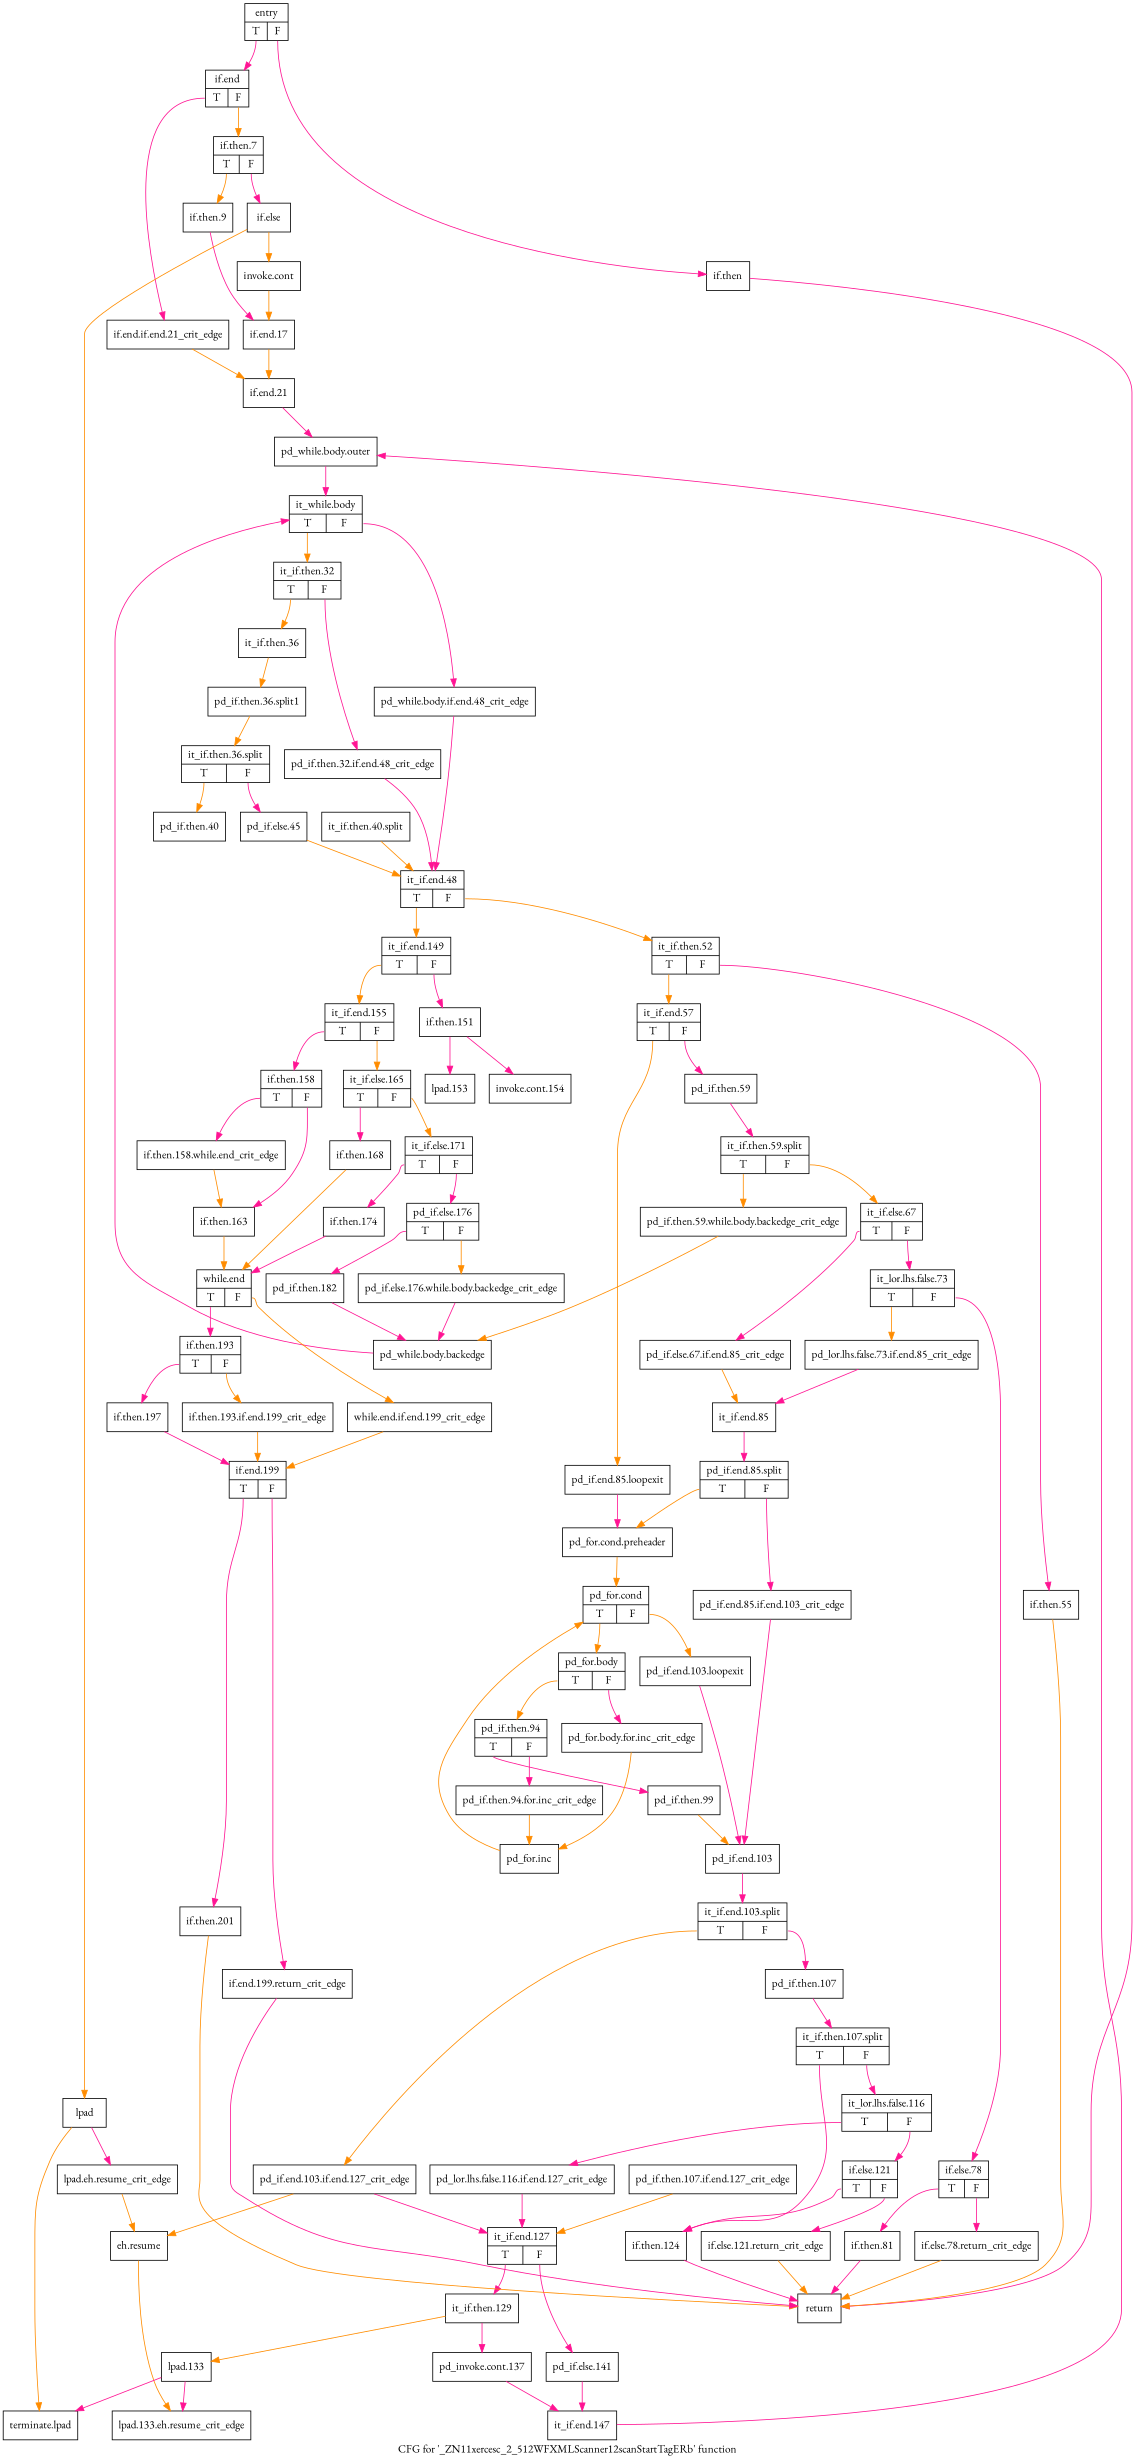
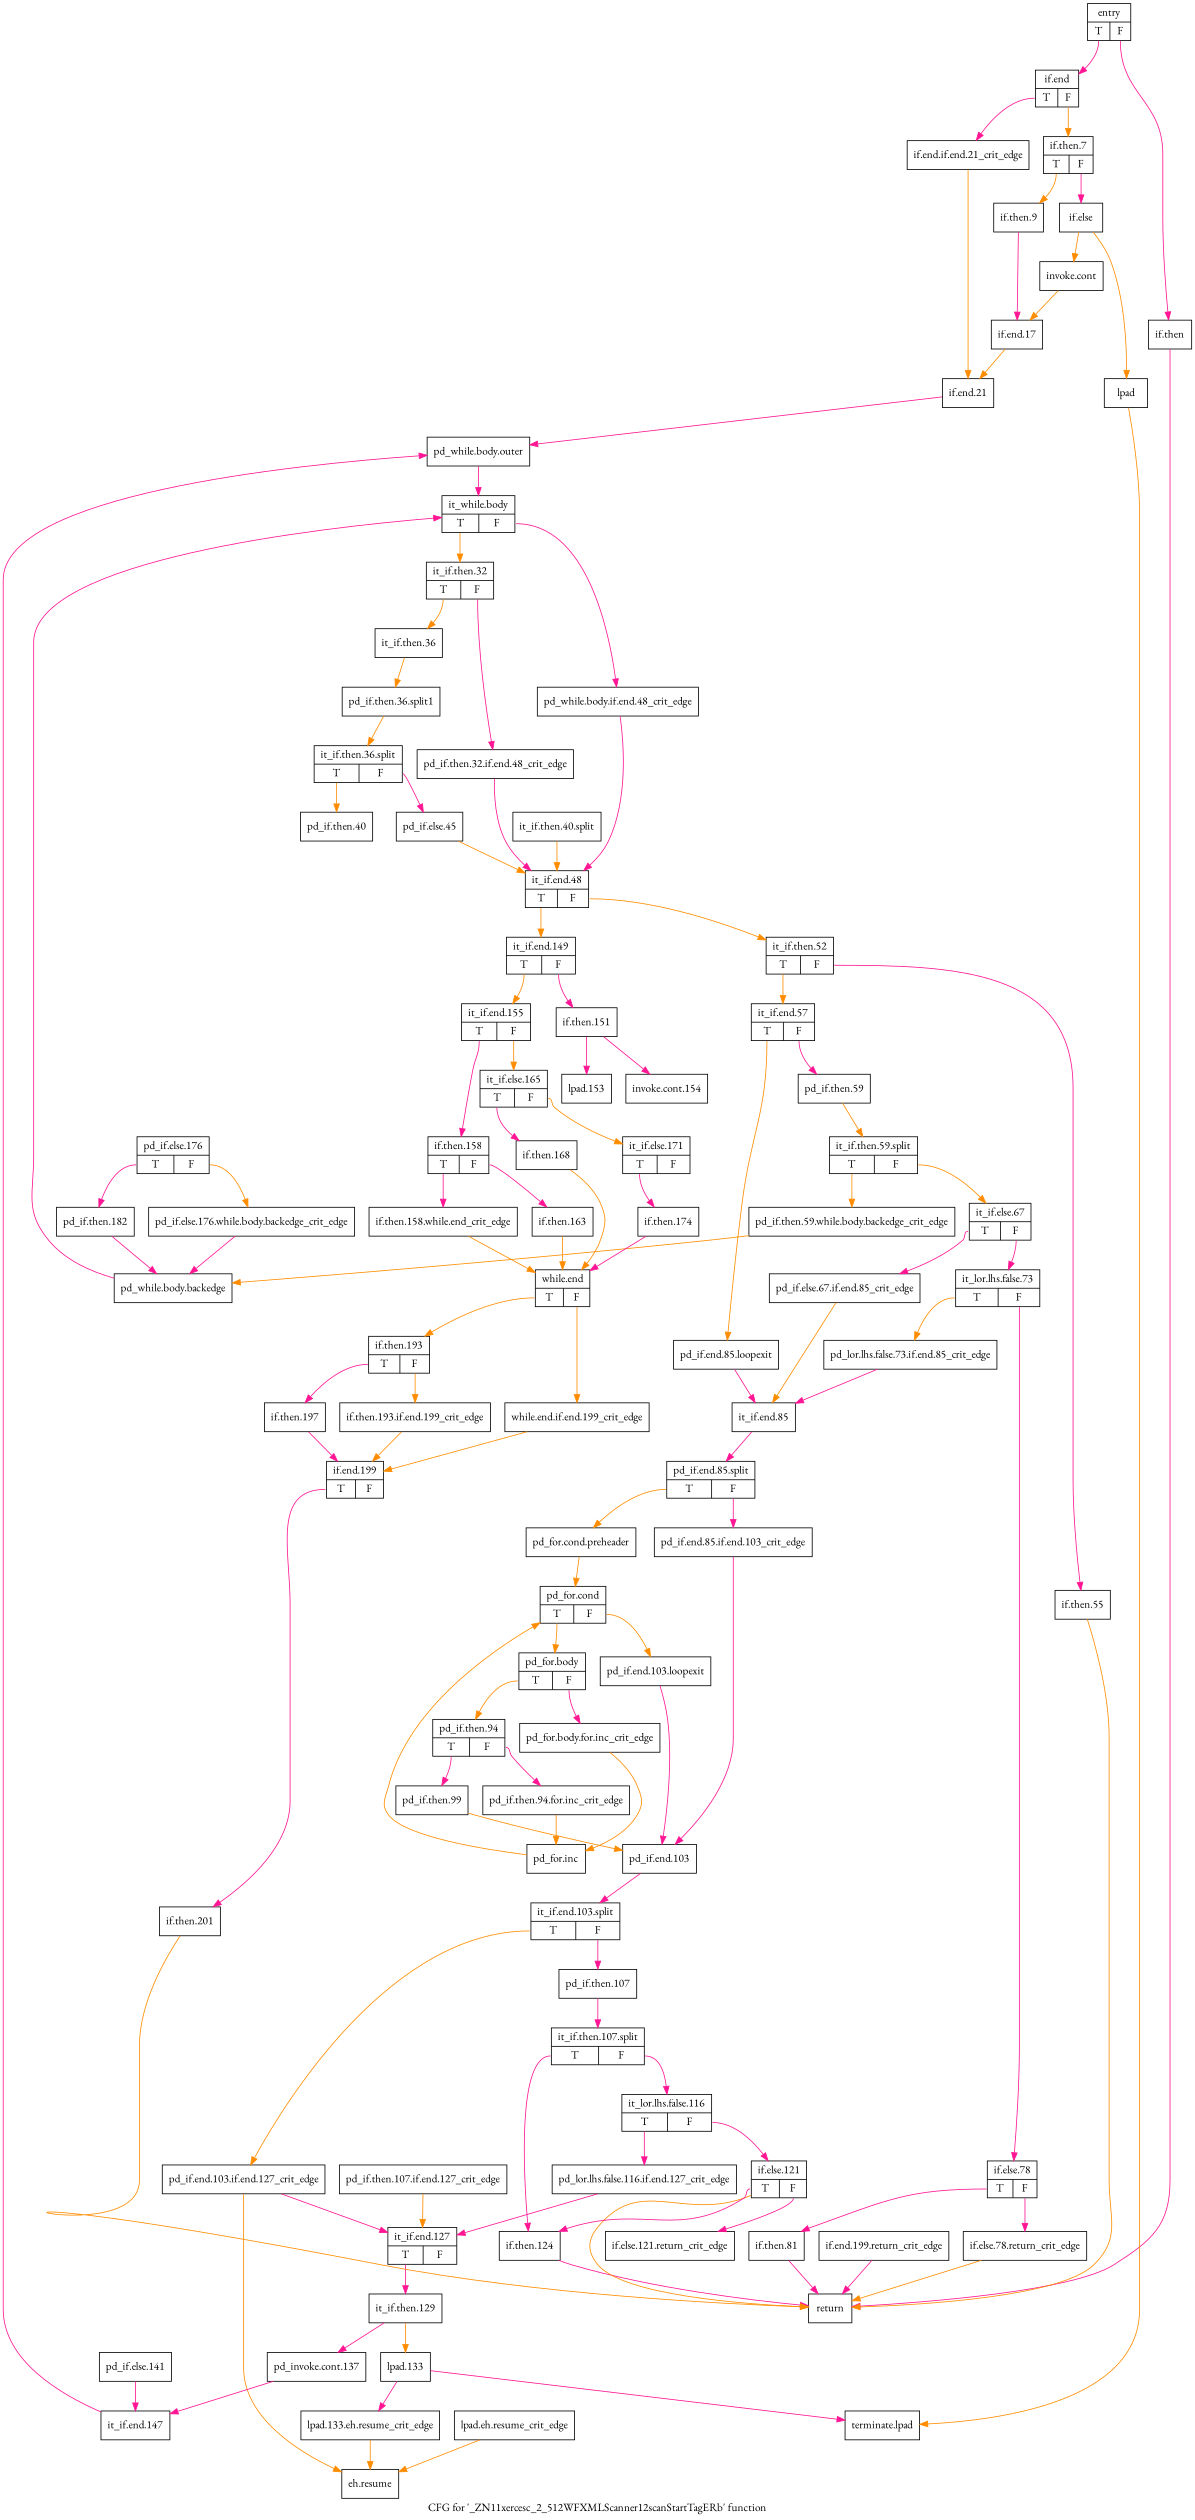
(739, 1117) -> (851, 1116)
(217, 1184) -> (498, 1252)
(455, 1185) -> none
(210, 1317) -> (481, 1308)
(617, 1507) -> (743, 1383)
(273, 1730) -> none
(99, 2143) -> none
(790, 2274) -> (600, 2266)
(549, 2307) -> none
(143, 2334) -> (370, 2451)
